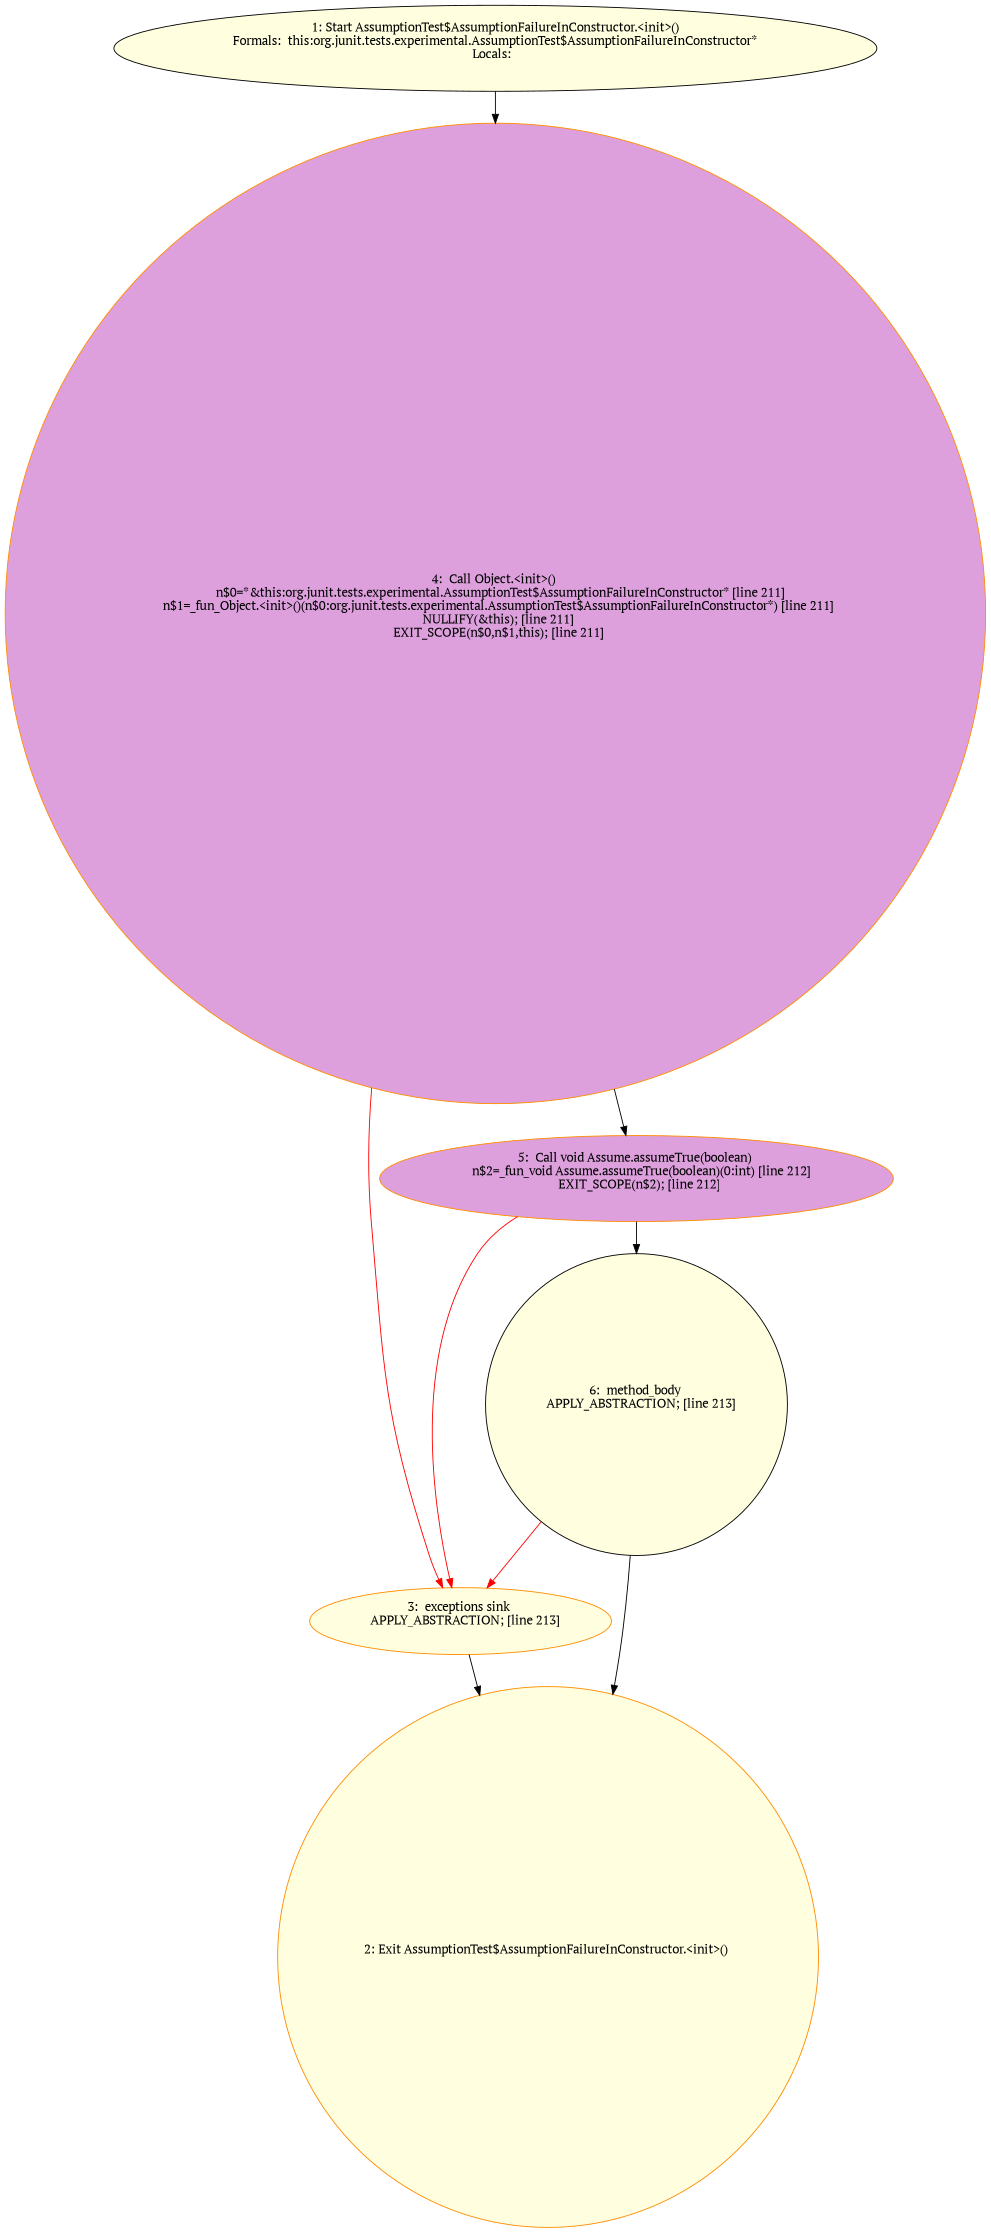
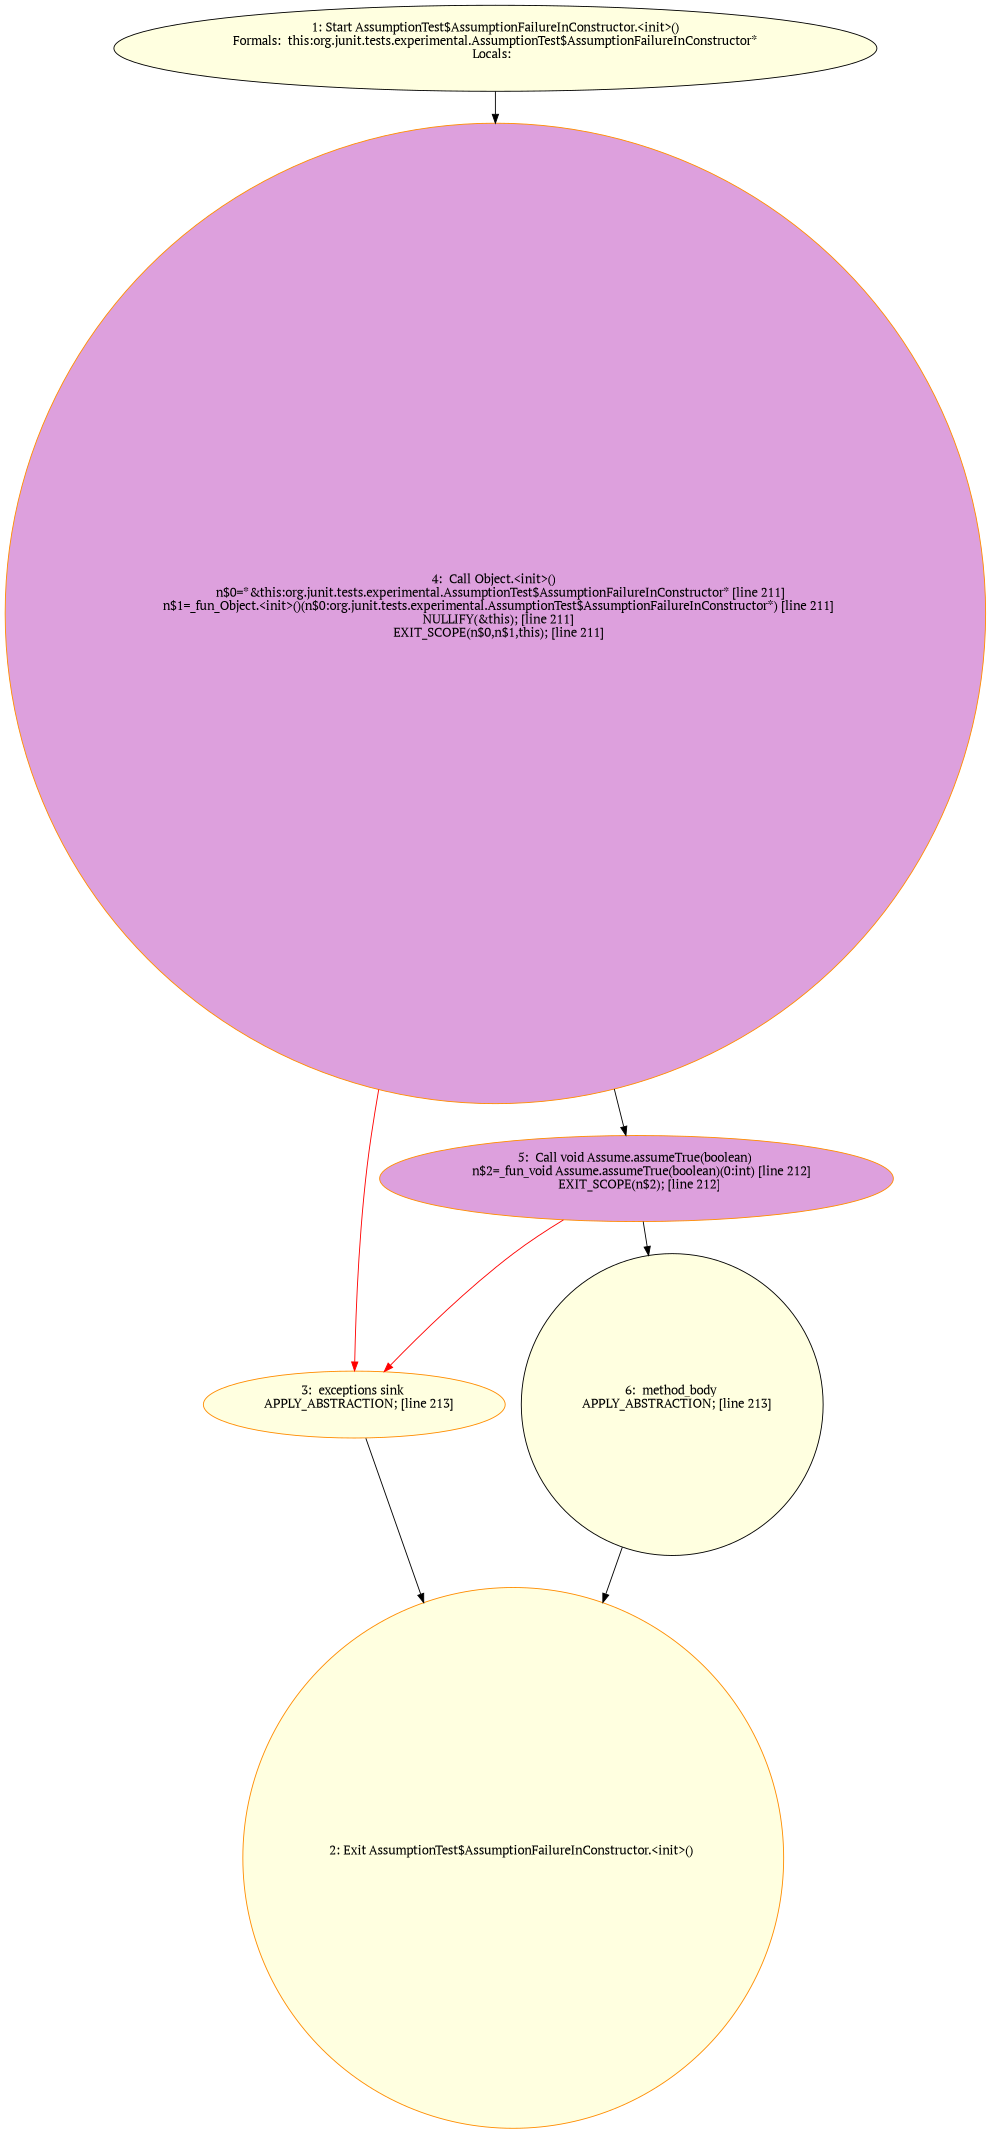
(517, 1551) -> none
